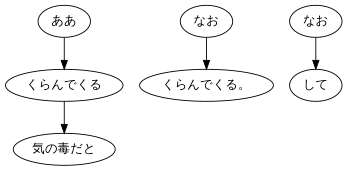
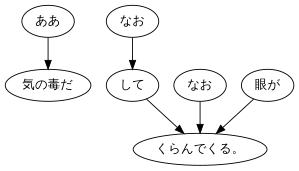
(64, 85) -> (48, 85)
none -> (268, 85)
none -> (162, 113)
(64, 149) -> none
